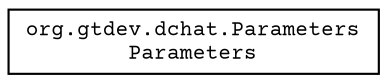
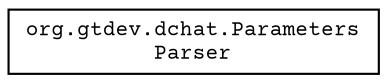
(194, 42) -> (194, 42)
